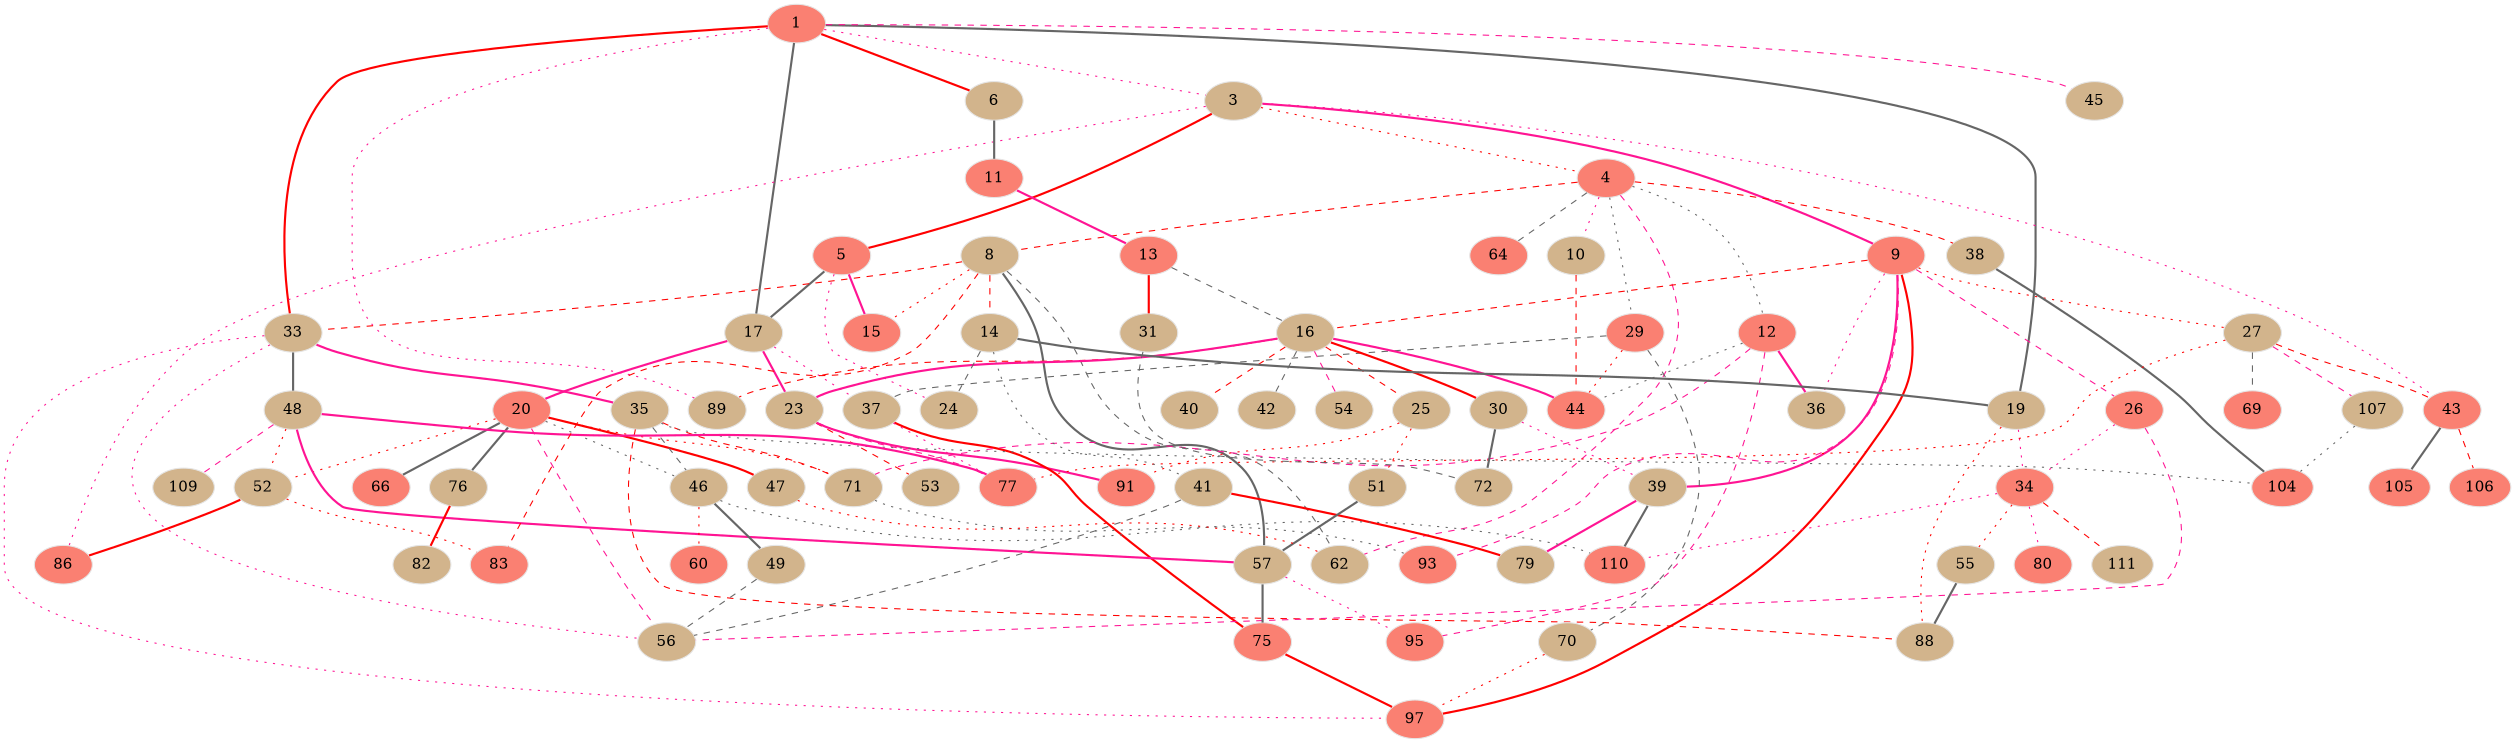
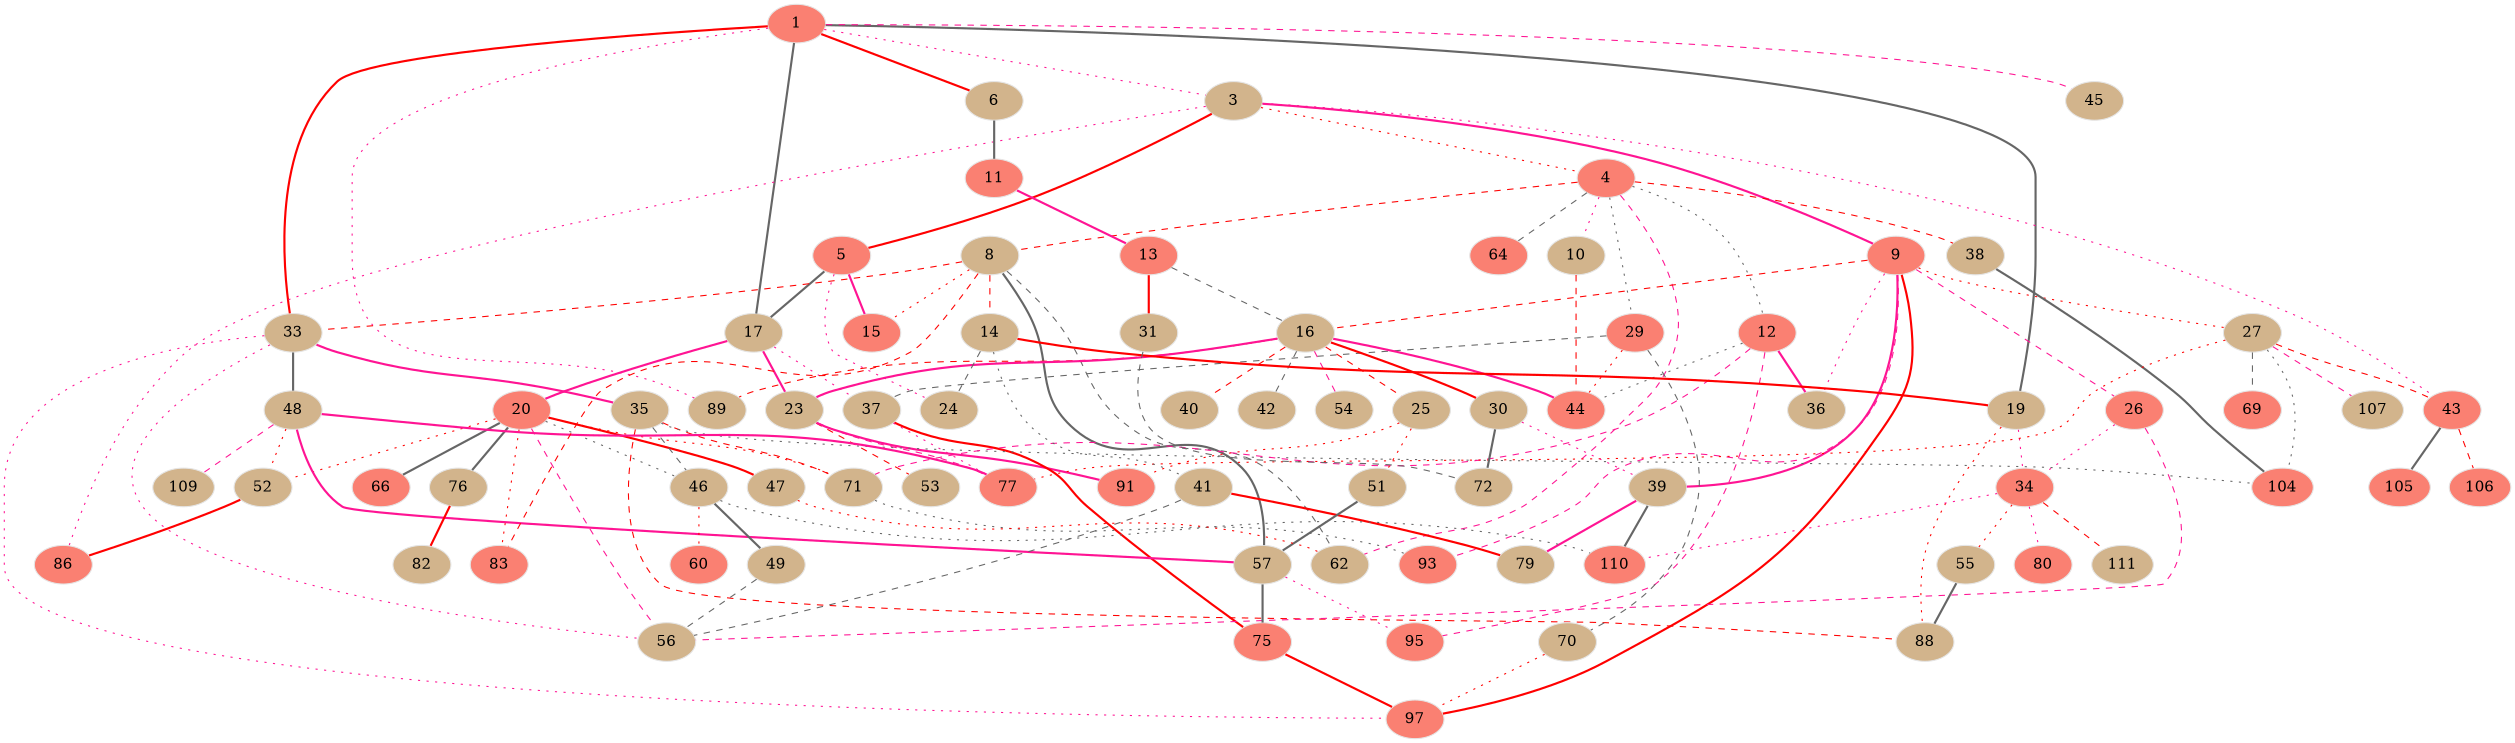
(1527, 375) -> (1527, 375)
(2328, 449) -> (2294, 406)
(382, 525) -> (511, 487)
